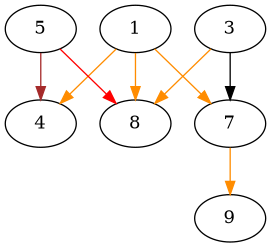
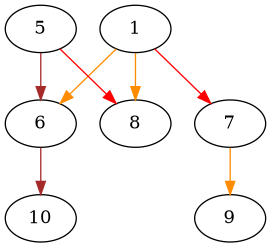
(230, 29) -> none
(177, 70) -> (178, 72)
(41, 124) -> (41, 124)
none -> (41, 218)
